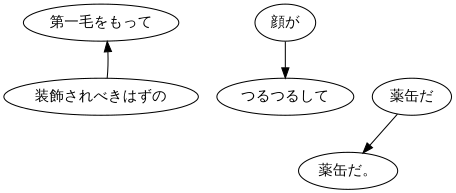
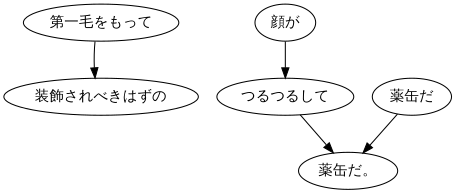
(108, 65) -> (94, 55)
none -> (313, 130)
